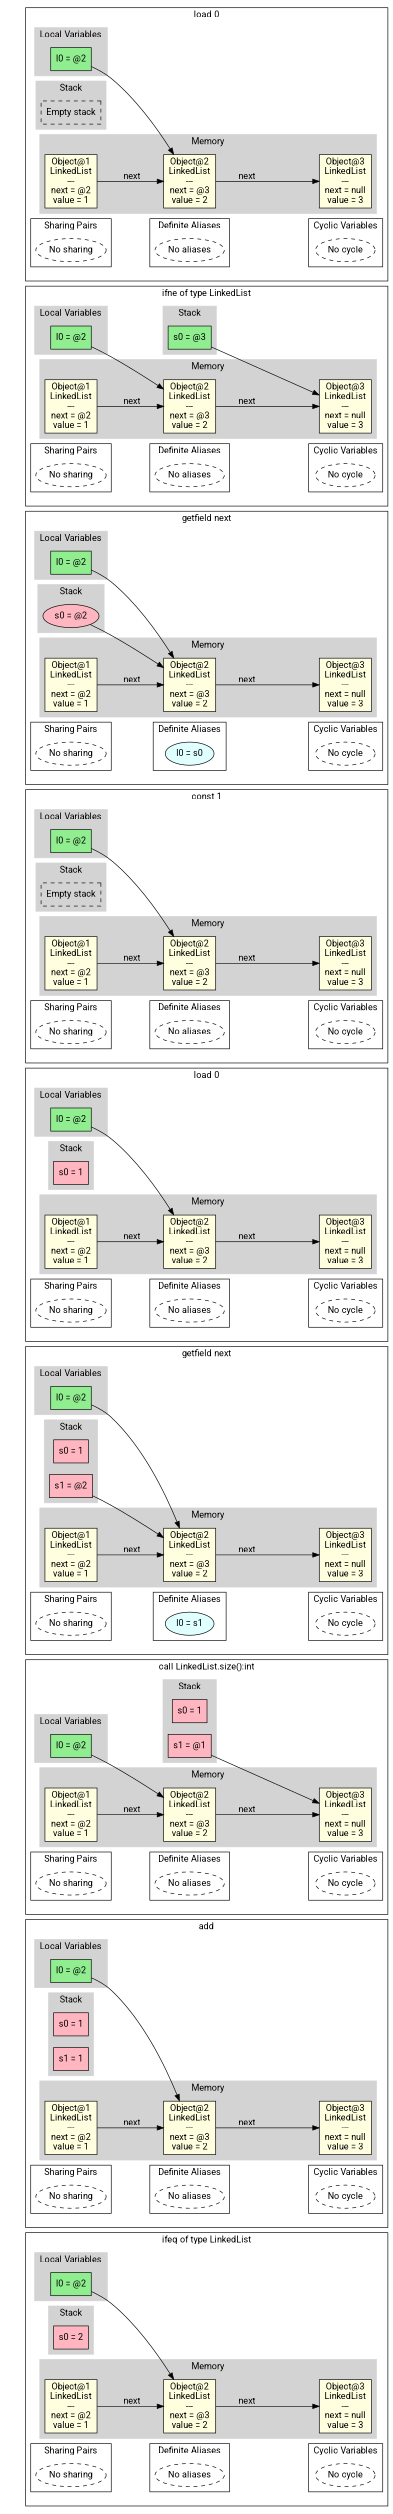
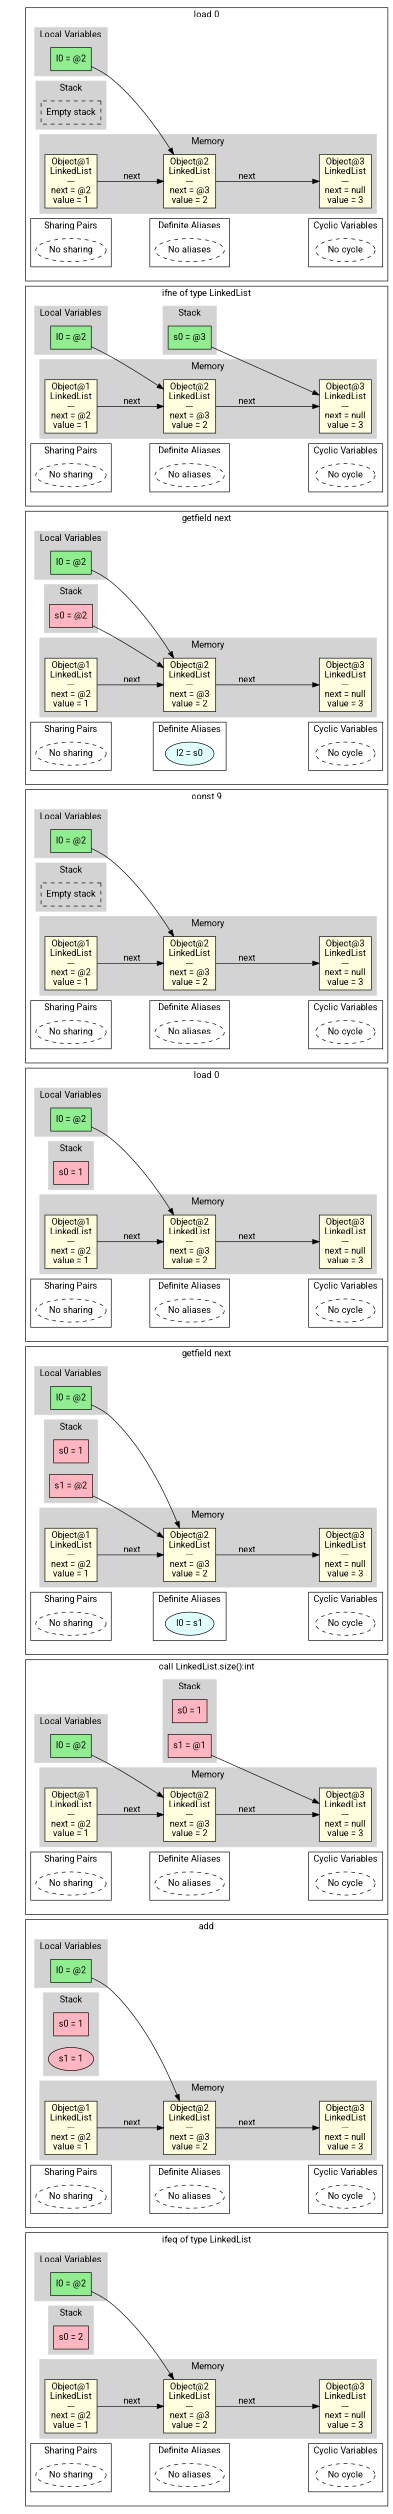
(71, 616) -> (71, 616)
(190, 754) -> (190, 754)
(207, 797) -> (207, 797)
(71, 2059) -> (71, 2059)
